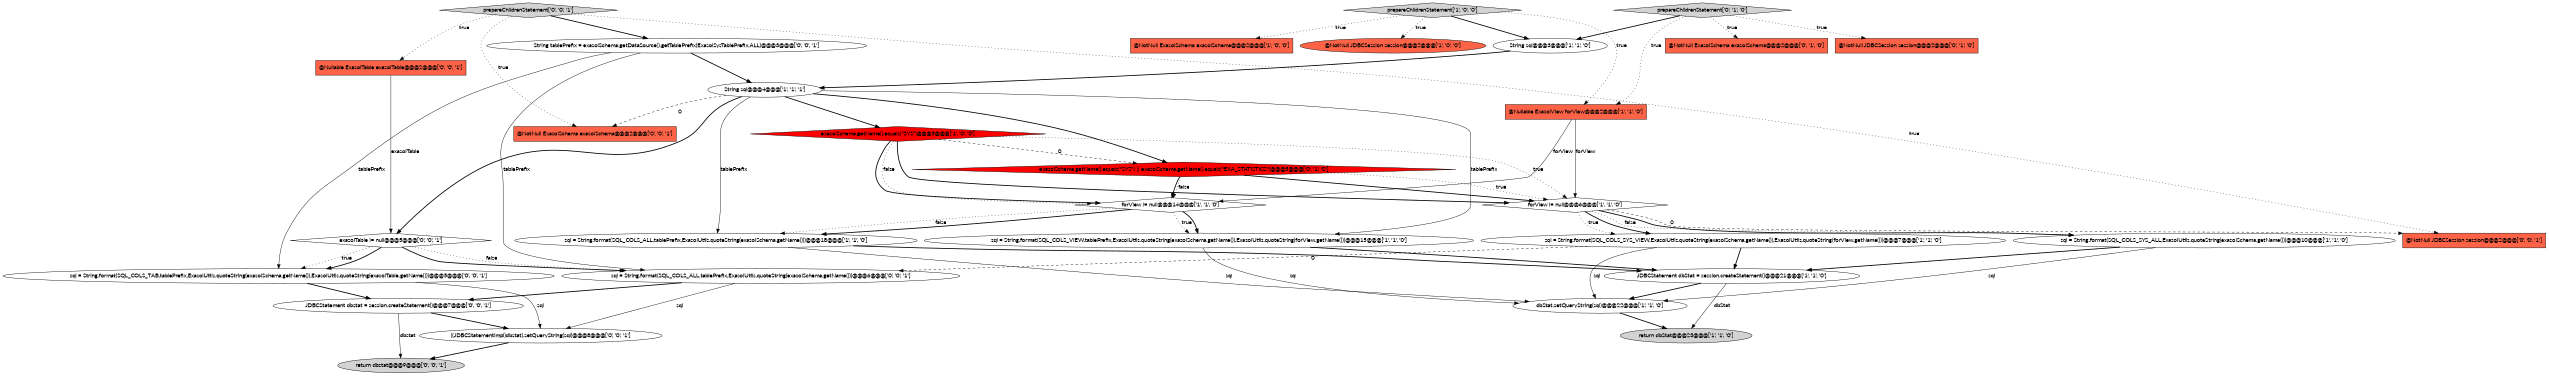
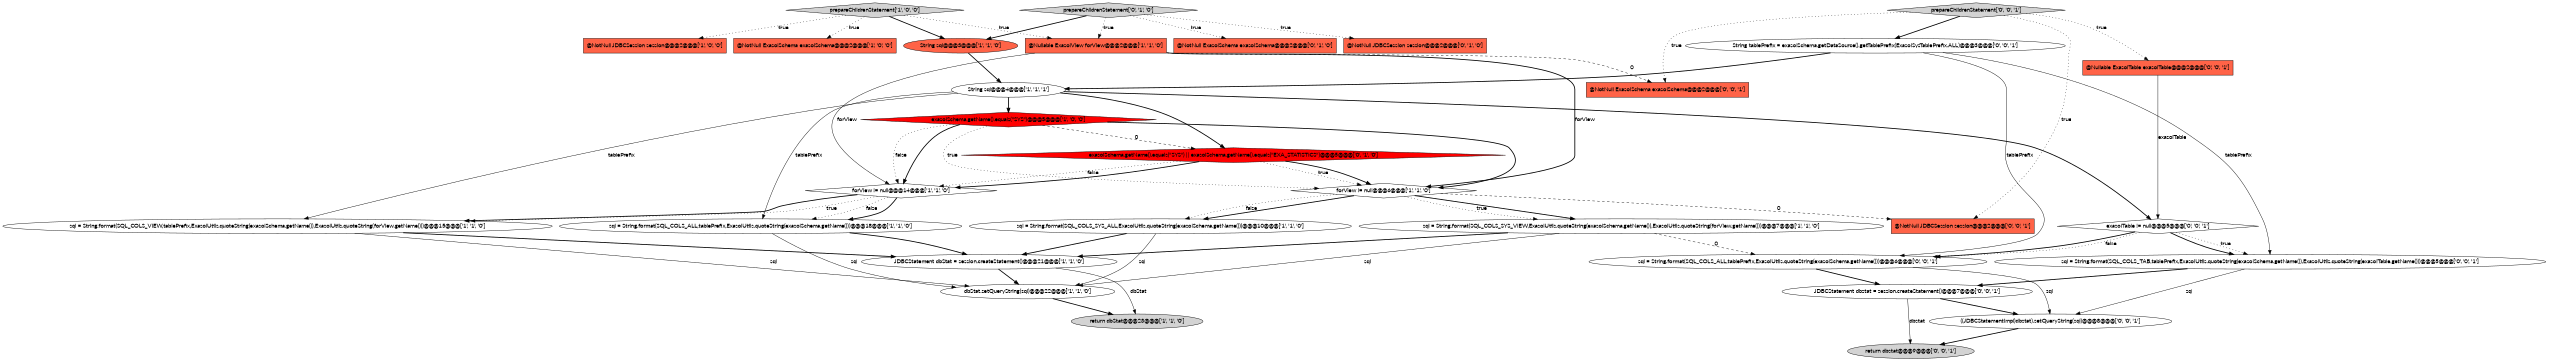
(1393, 46) -> (655, 46)
(1550, 46) -> (961, 46)
(670, 107) -> (1433, 55)
(1575, 156) -> (1482, 62)
